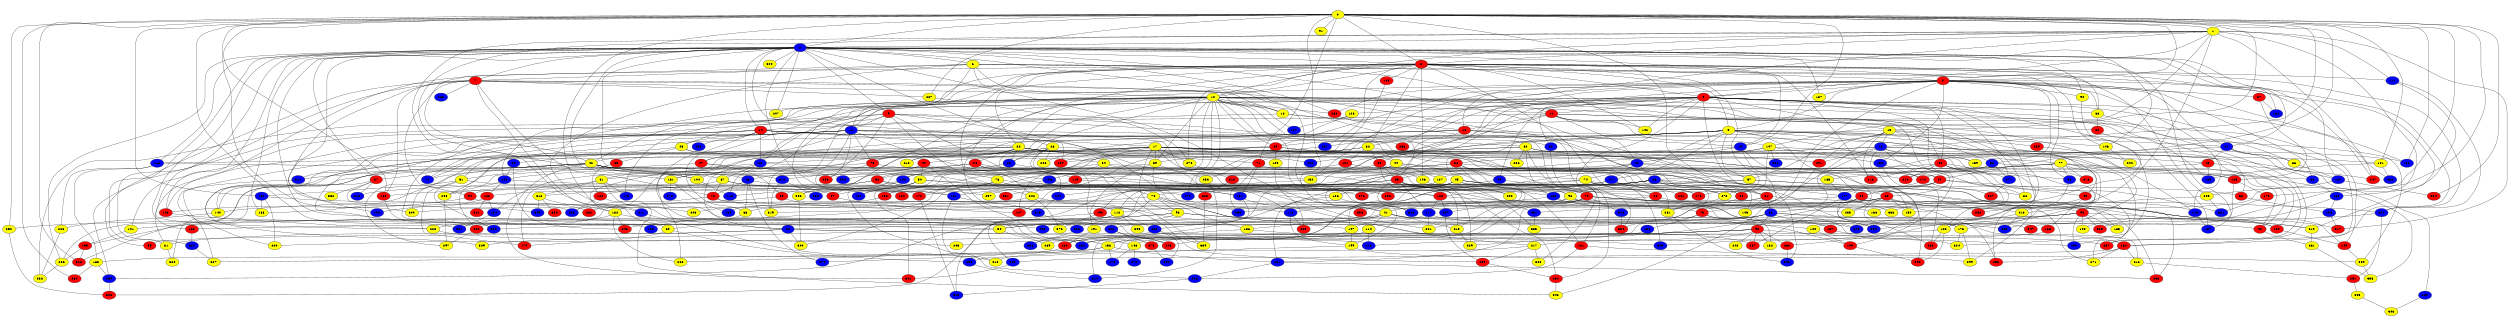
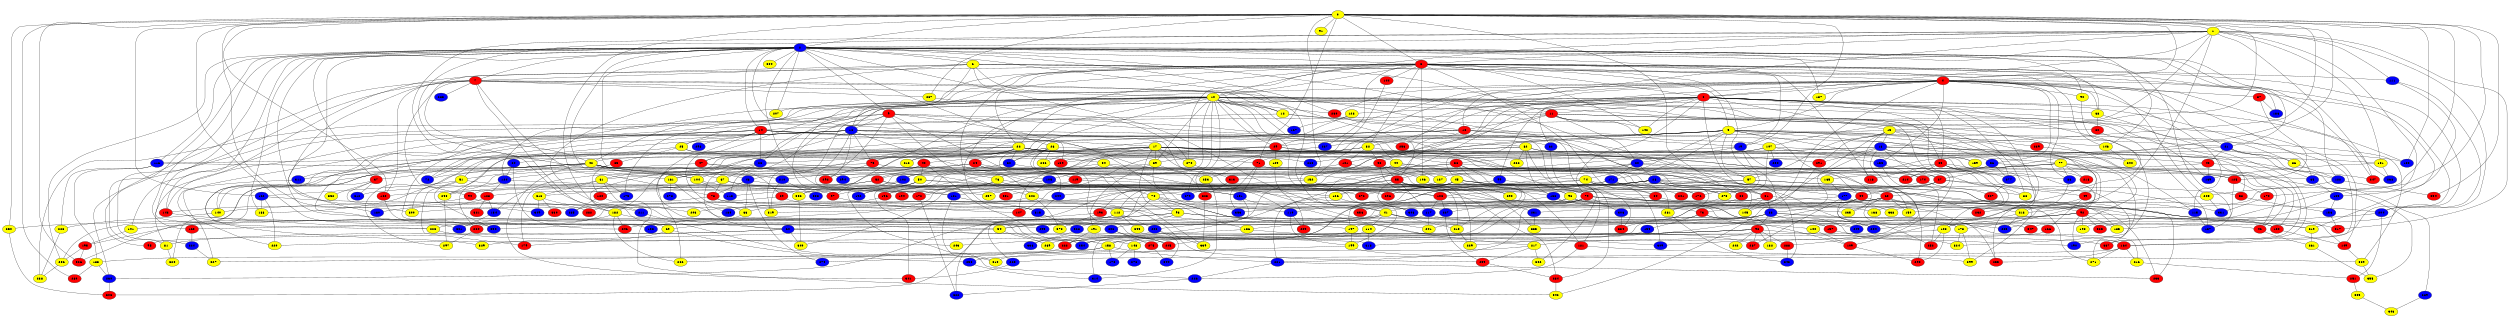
(1926, 18) -> (2323, 69)
none -> (749, 187)
none -> (2478, 197)
